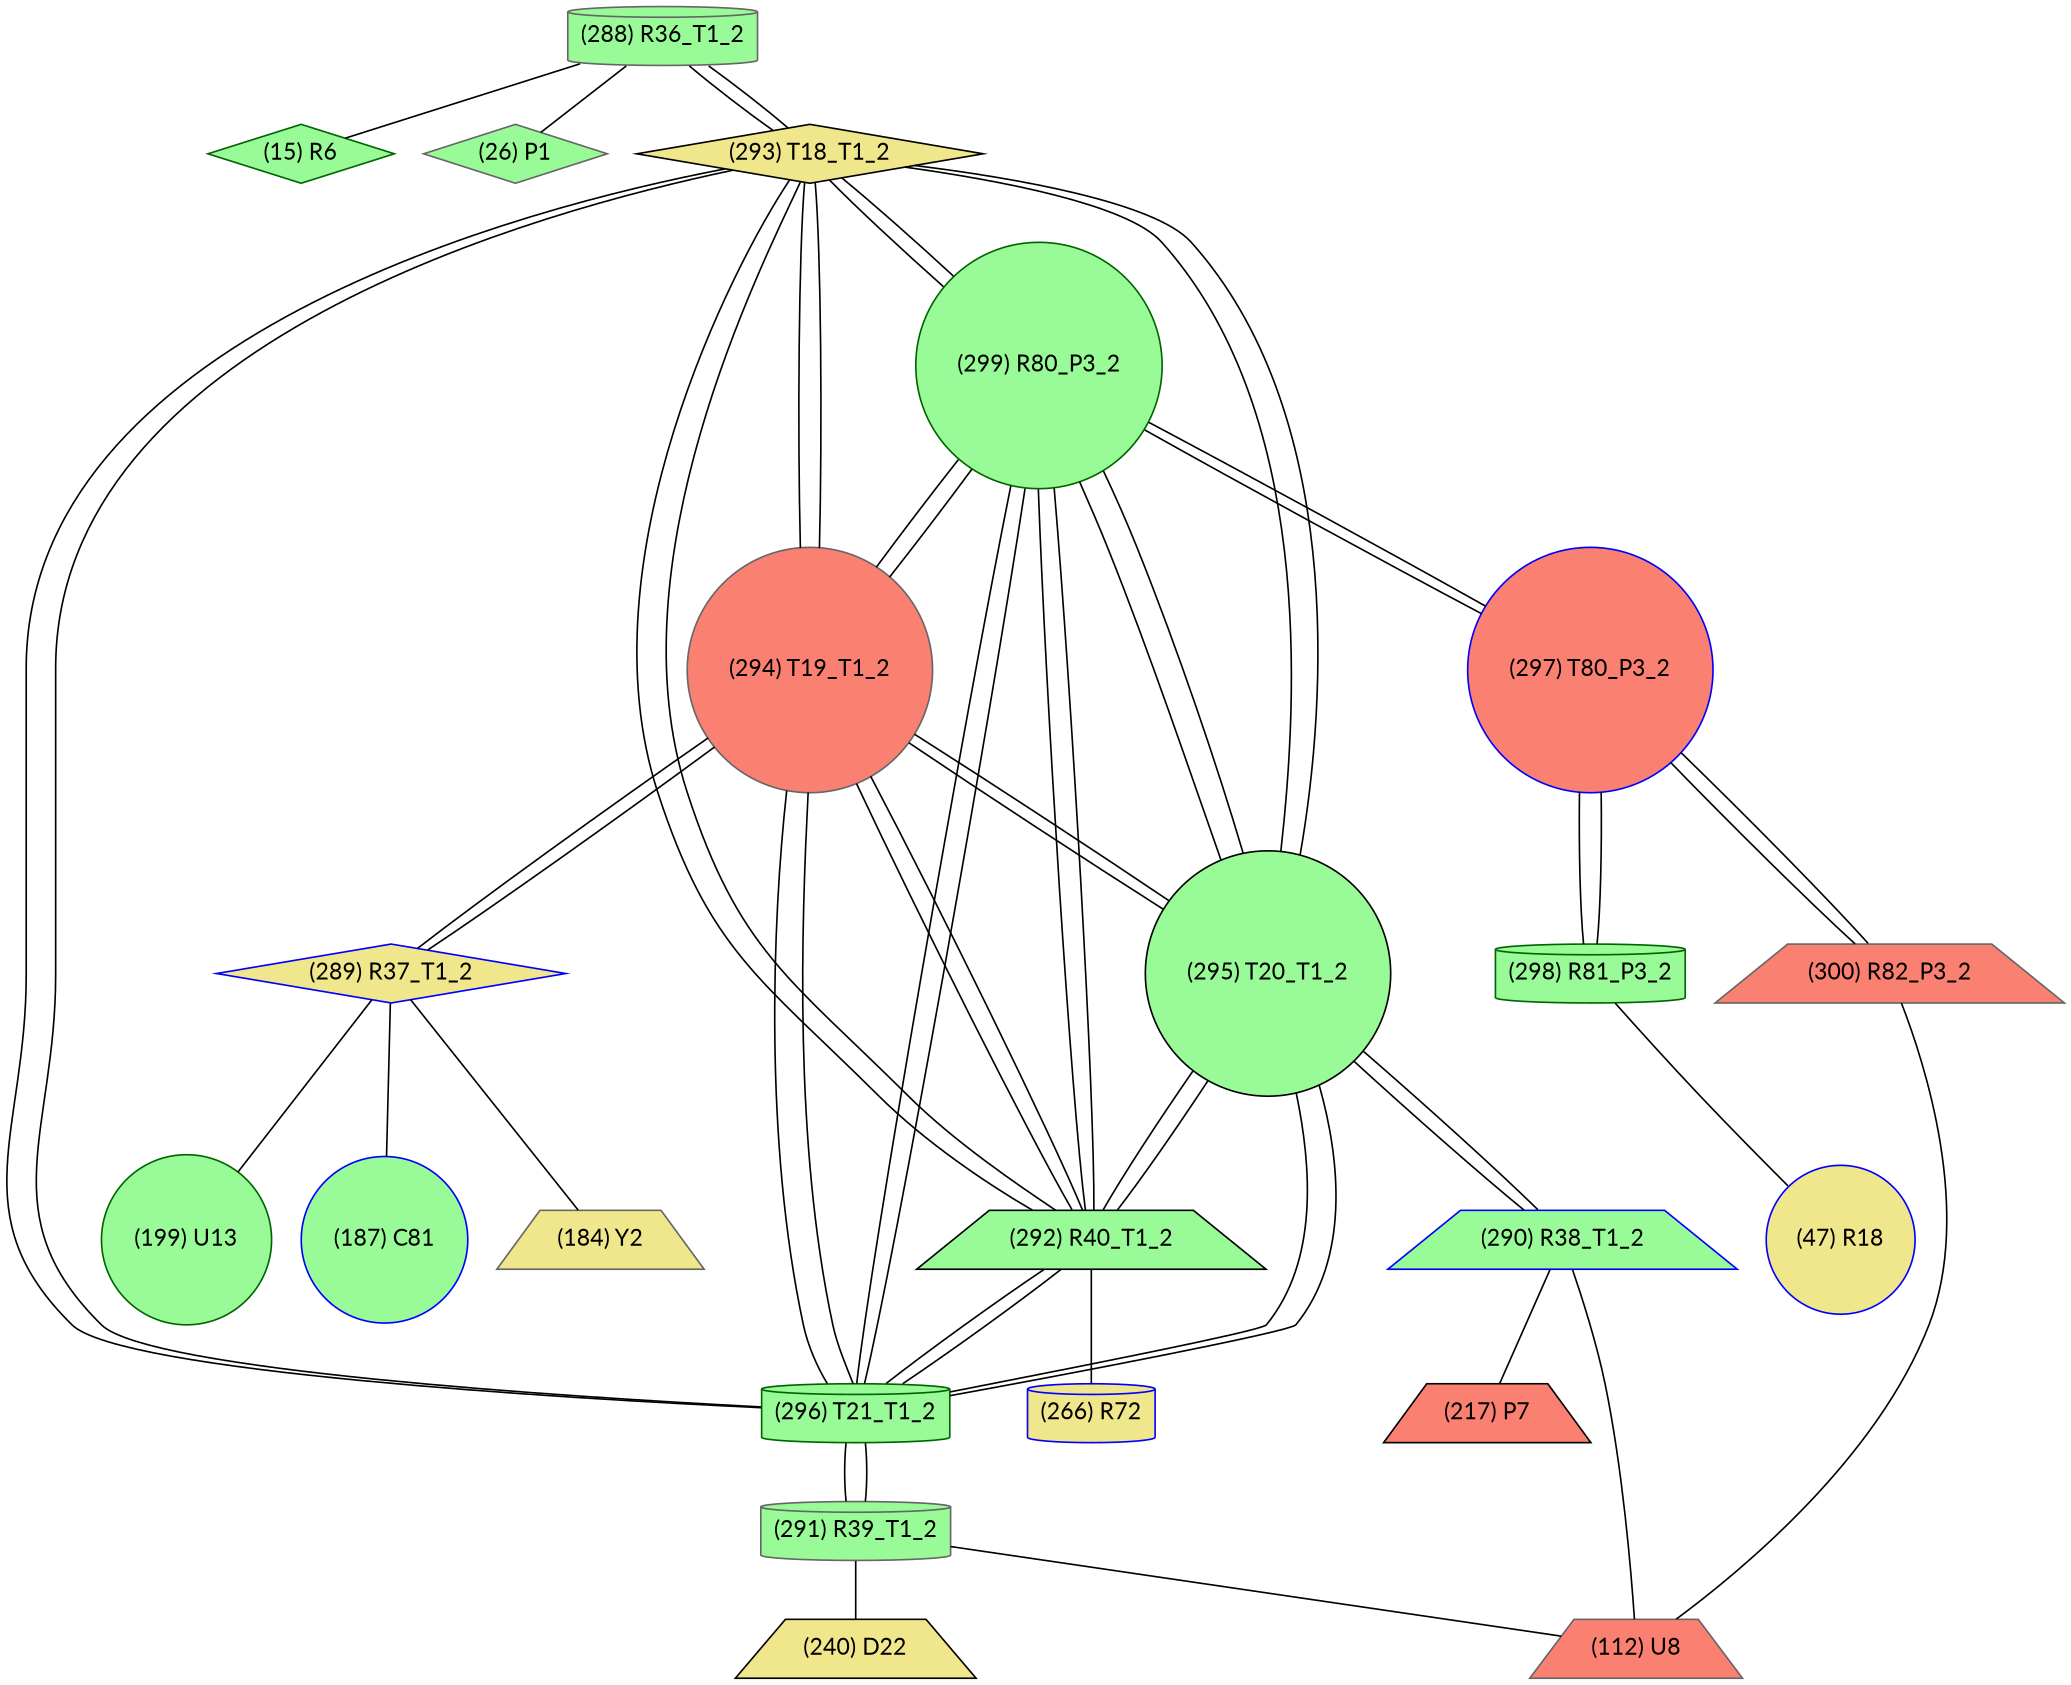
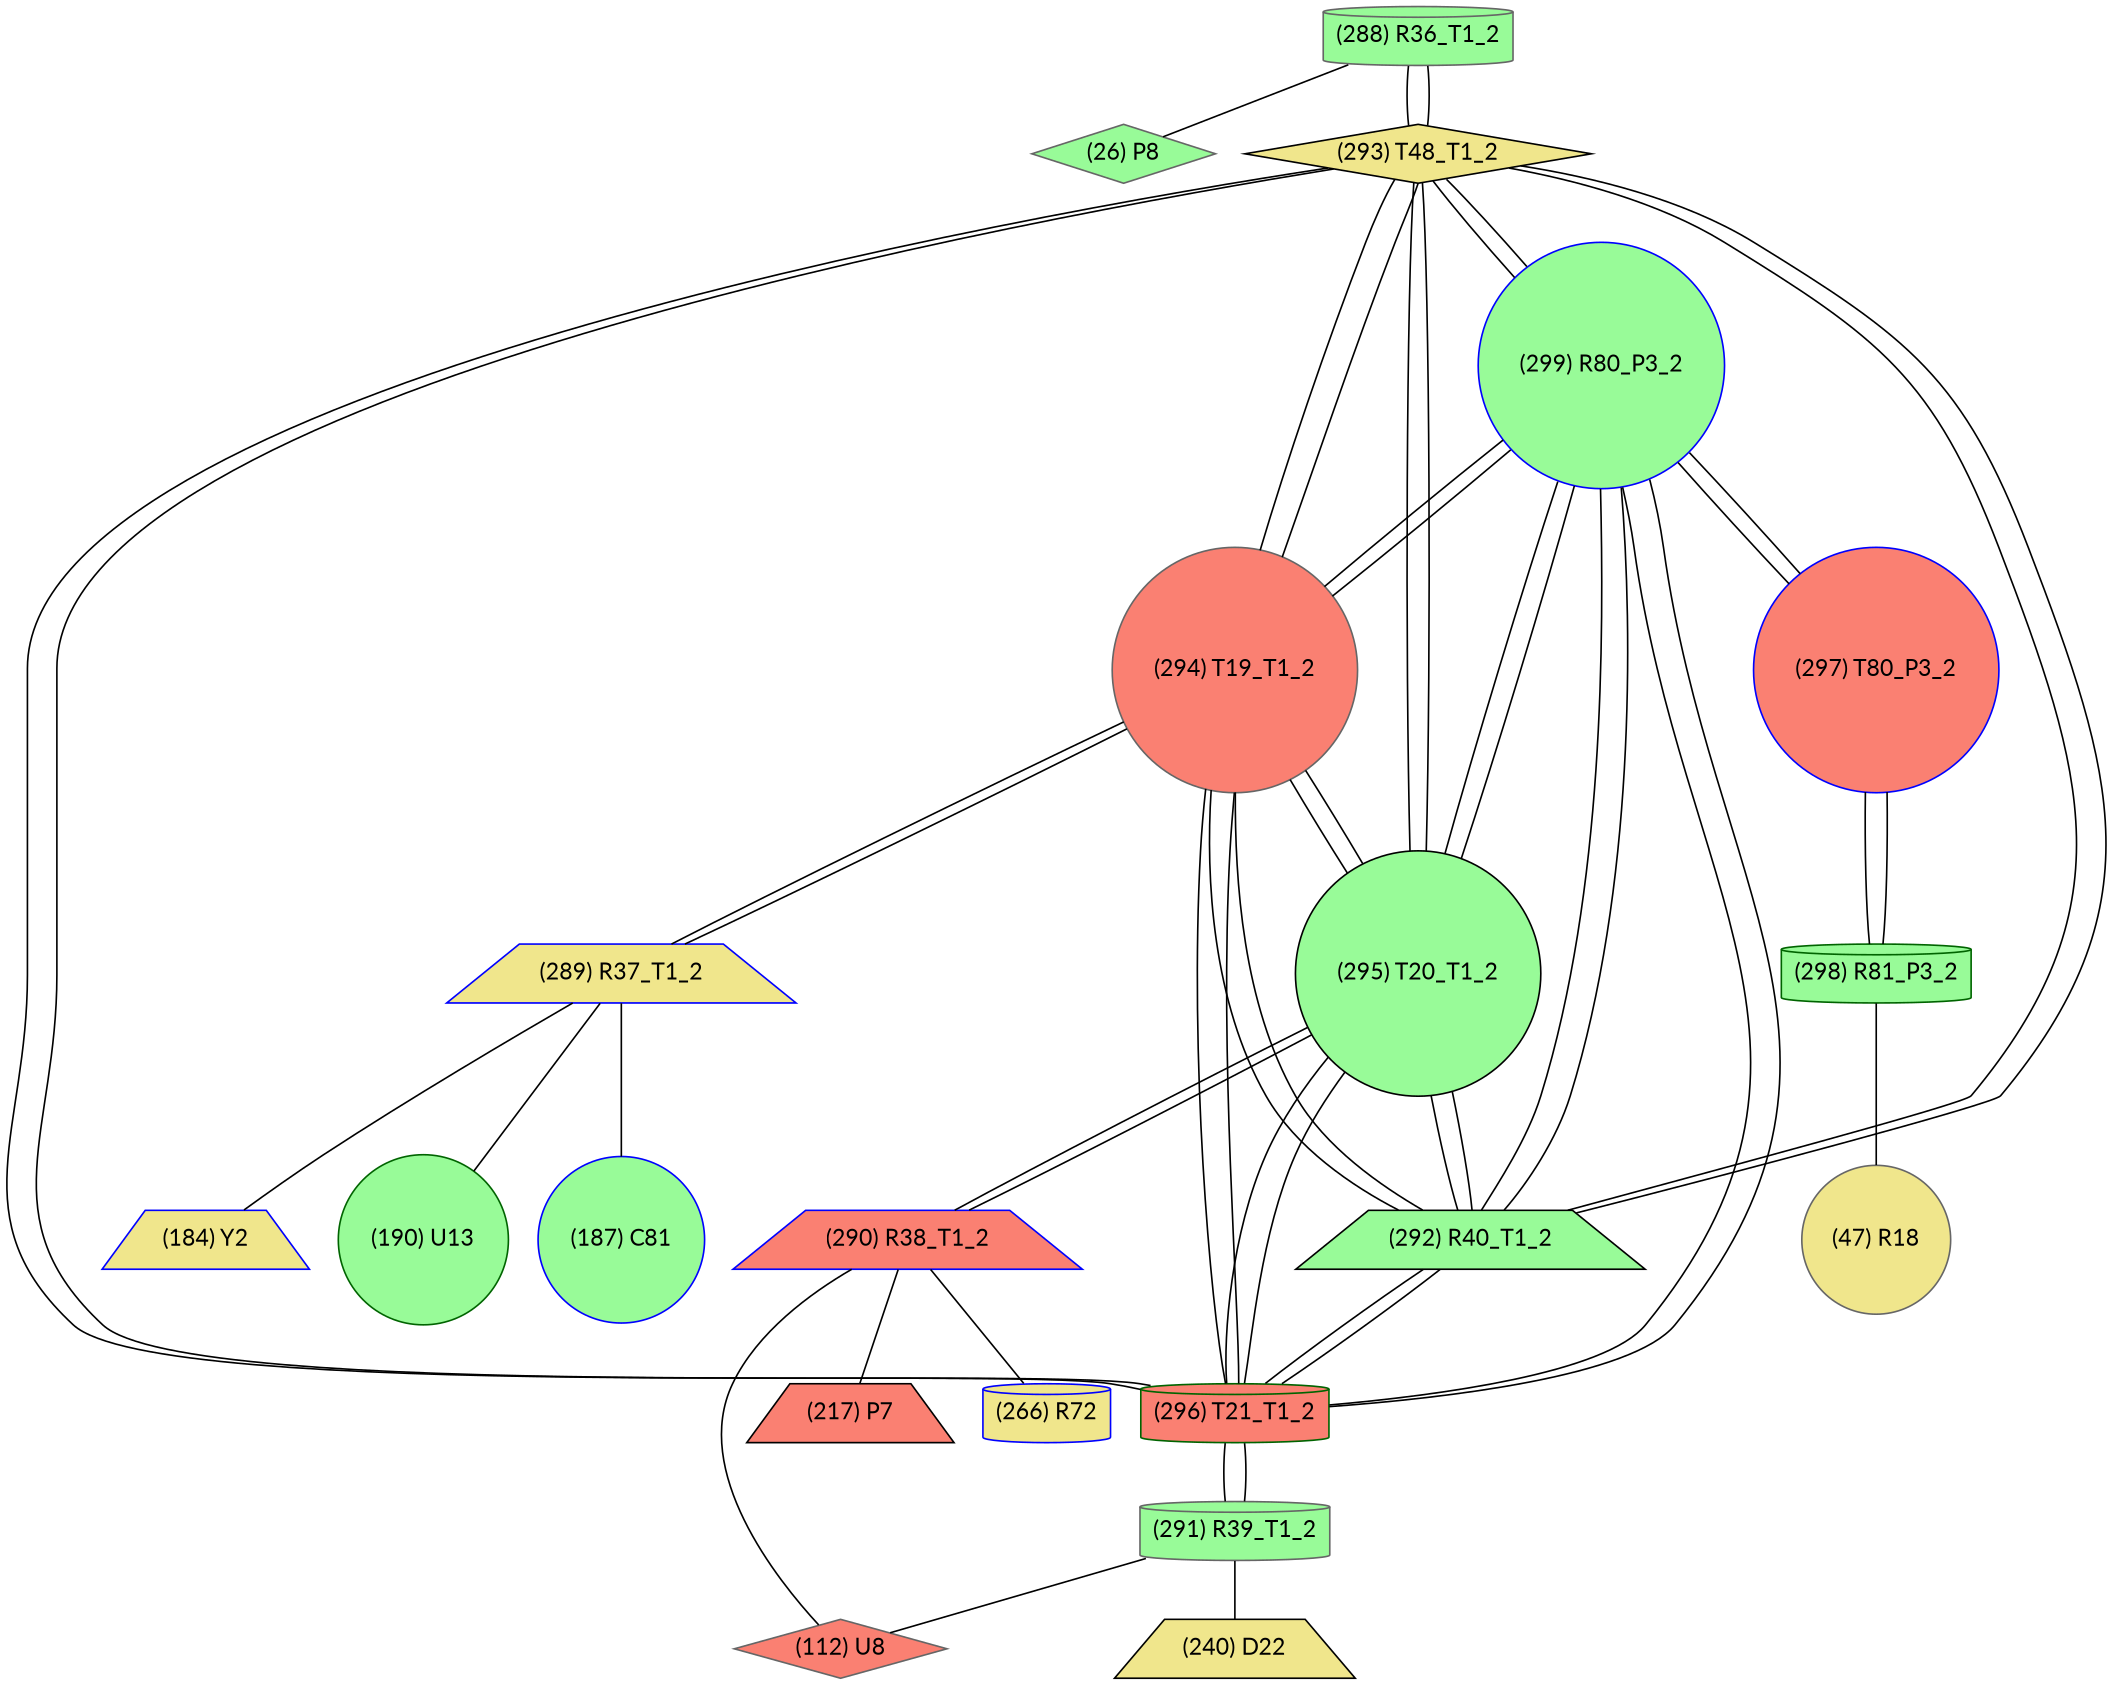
(301, 154) -> none
(515, 154) -> (1124, 154)
(810, 154) -> (1418, 154)
(1039, 366) -> (1601, 366)
(391, 974) -> (621, 974)
(1890, 974) -> none
(187, 1240) -> (423, 1240)
(600, 1240) -> (206, 1240)
(1563, 1240) -> (908, 1240)
(1841, 1240) -> (1876, 1240)
(1091, 1327) -> (977, 1327)
(856, 1413) -> (1235, 1413)
(1636, 1649) -> (841, 1649)
